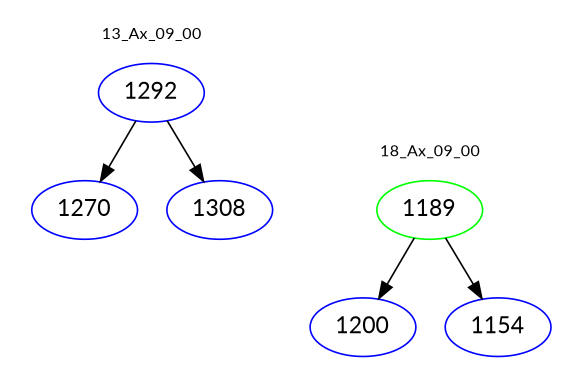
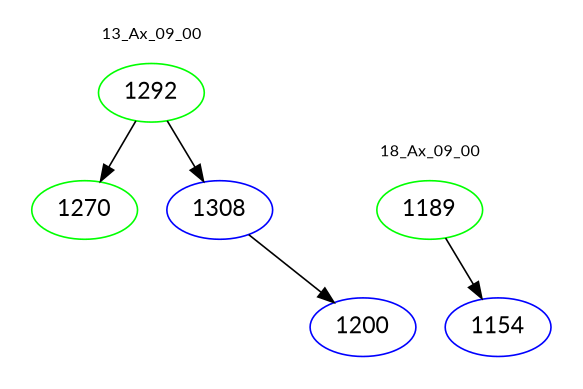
(151, 93) -> (151, 93)
(85, 210) -> (85, 210)
(401, 261) -> (285, 263)
